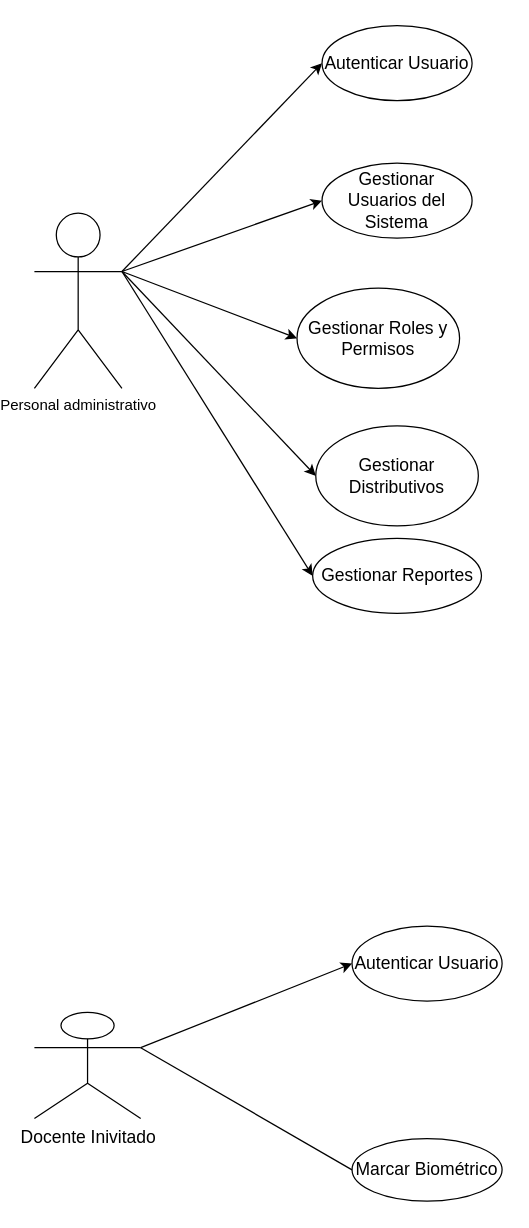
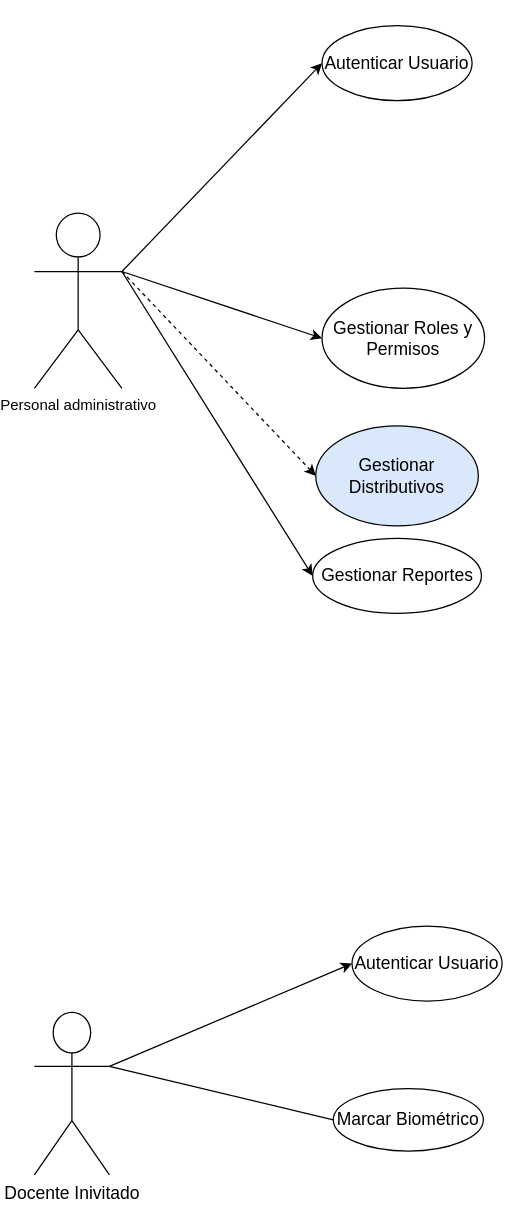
(397, 201) -> none
(219, 237) -> none
(378, 338) -> (403, 338)
(220, 375) -> (220, 375)
(397, 476) -> (397, 476)
(88, 1065) -> (72, 1093)
(427, 1169) -> (408, 1119)
